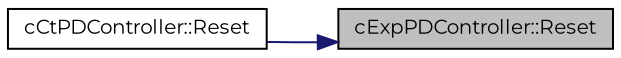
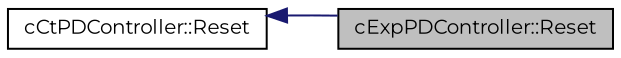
(292, 42) -> (313, 15)
